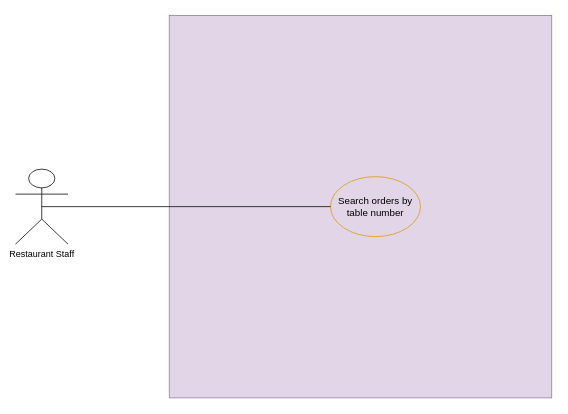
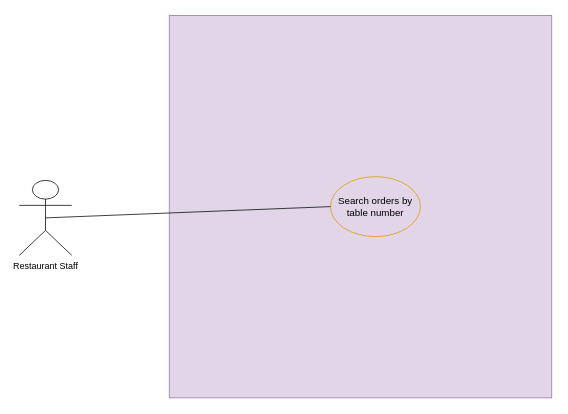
(42, 207) -> (45, 218)
